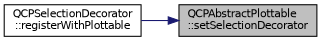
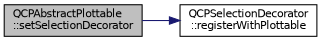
(155, 21) -> (156, 21)
